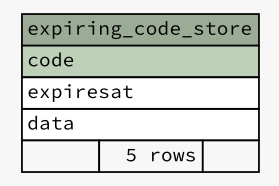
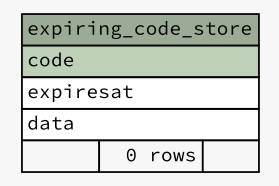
(162, 155) -> (162, 155)
